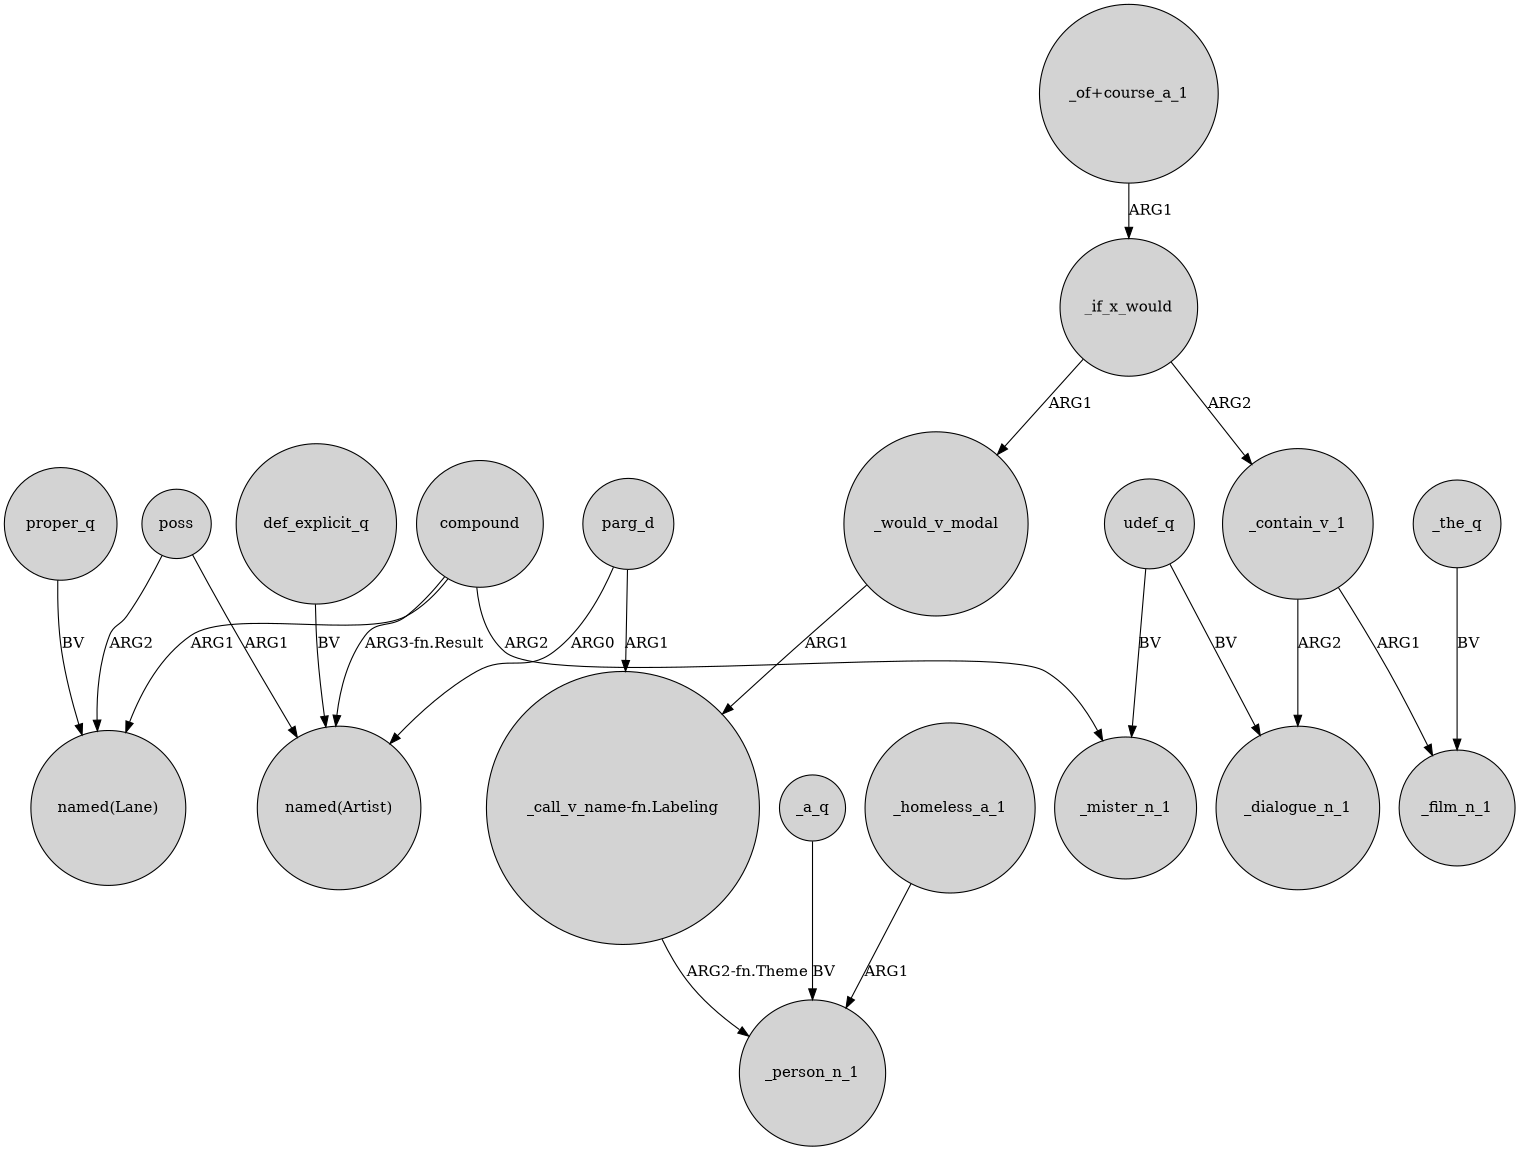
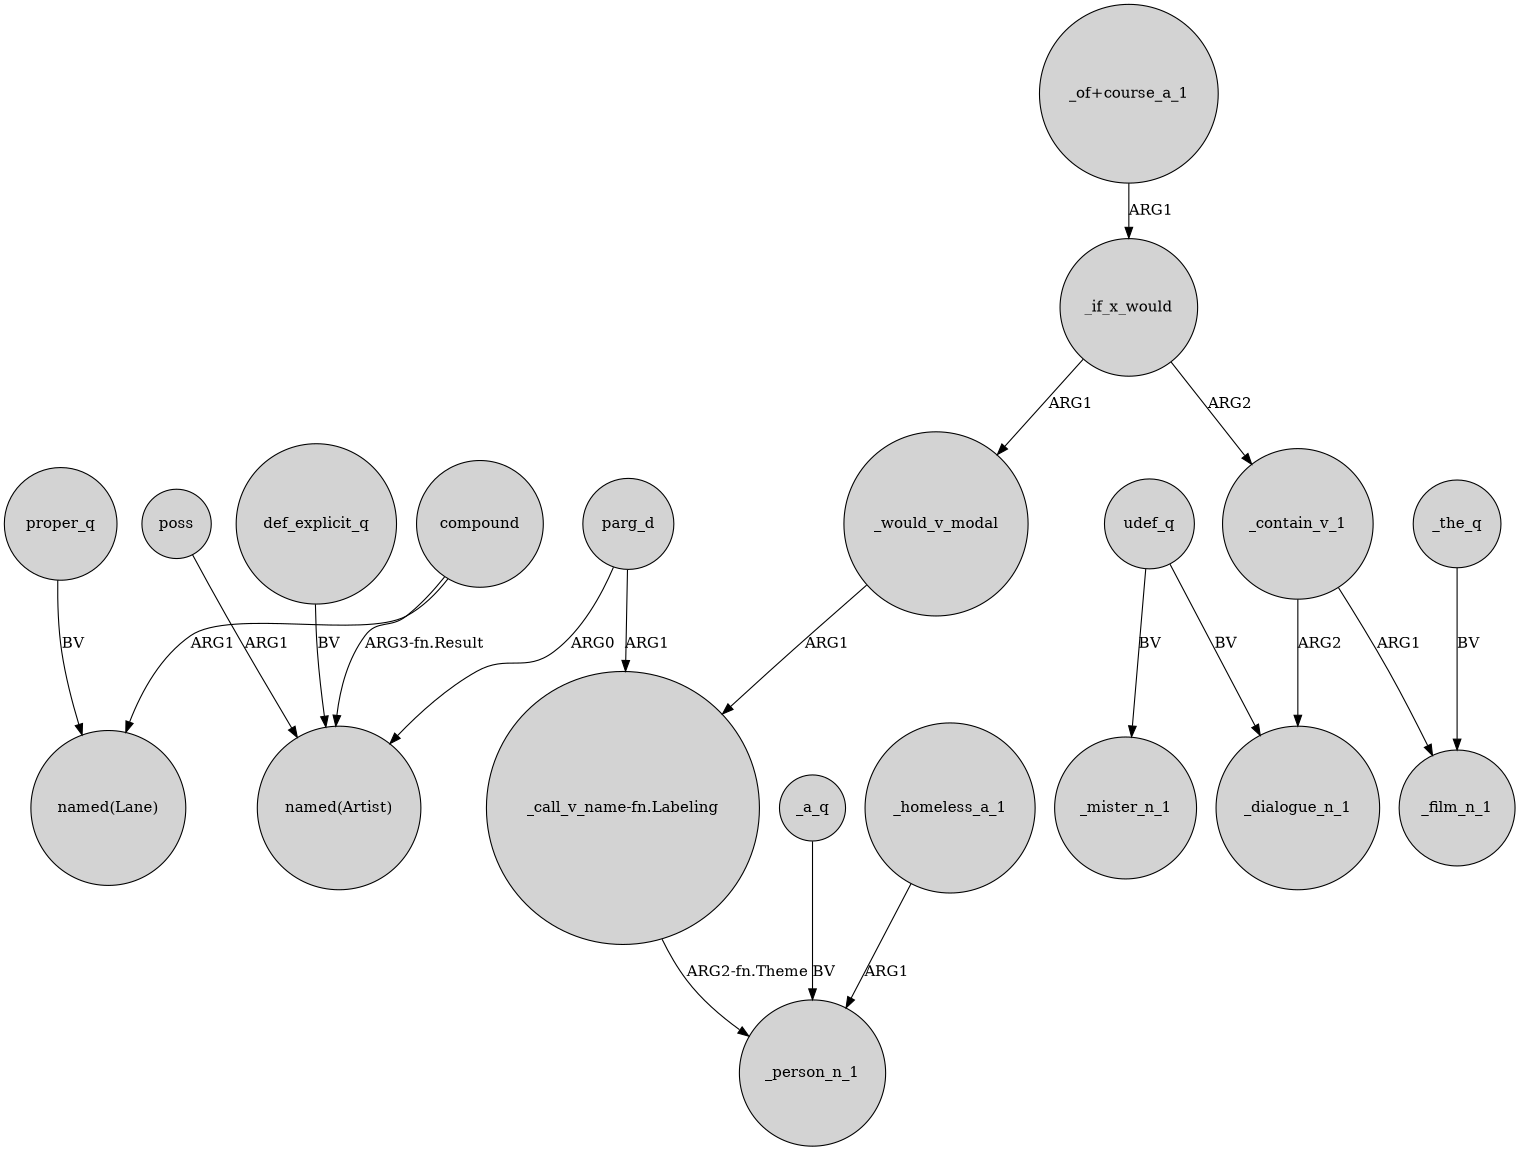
(112, 631) -> none
(761, 665) -> none
